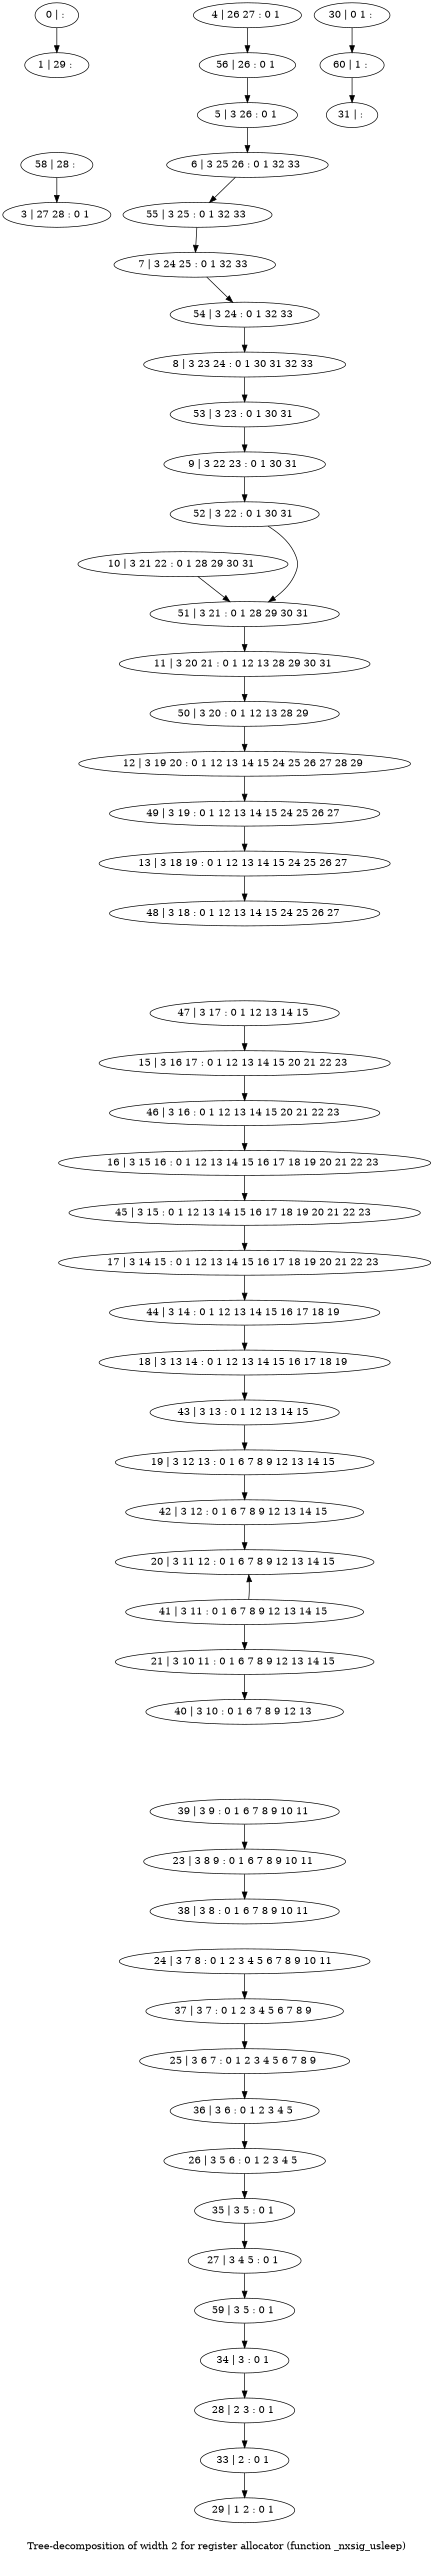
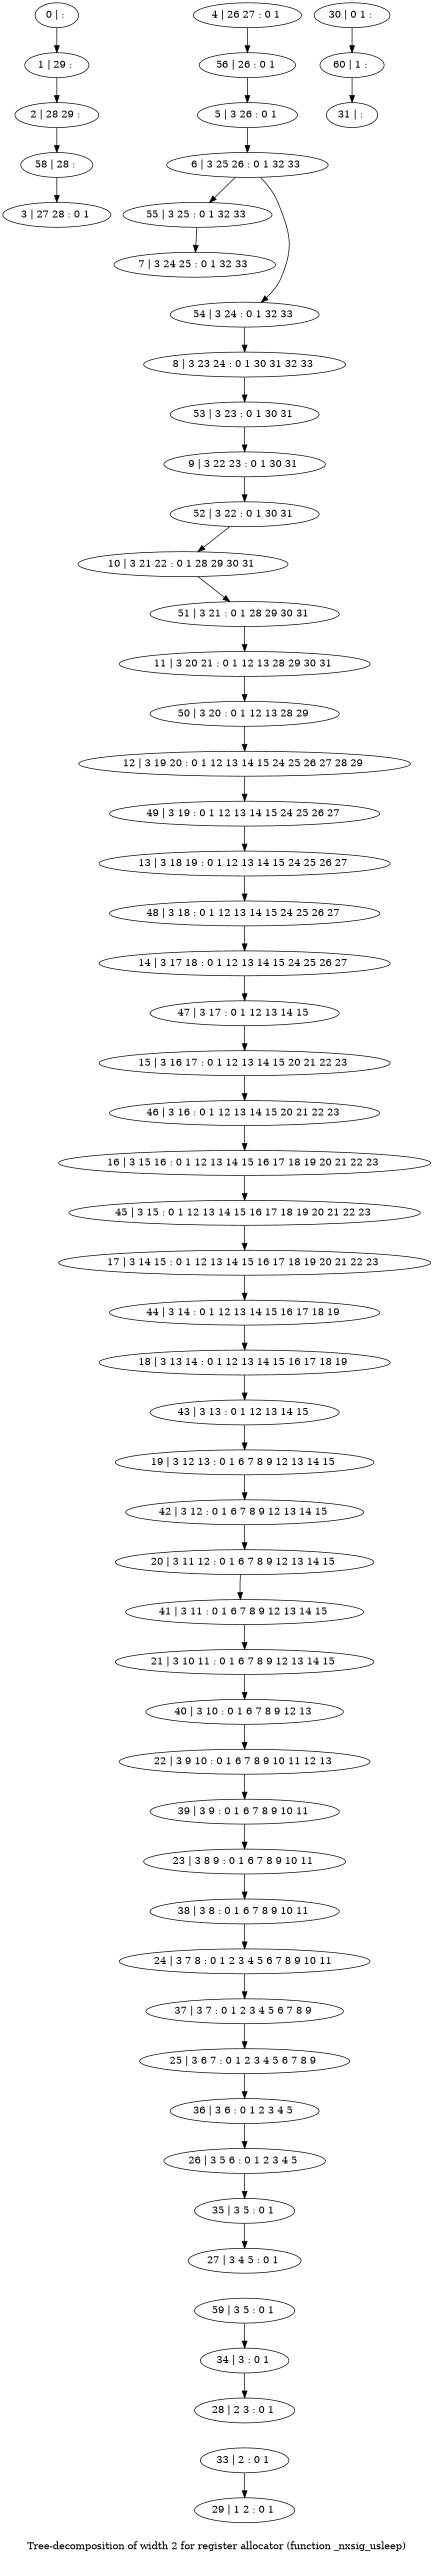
none -> (57, 115)
(217, 287) -> (289, 237)
(297, 560) -> (217, 537)
none -> (245, 963)
(249, 1591) -> (240, 1584)
none -> (245, 1762)
none -> (245, 1933)
(245, 2282) -> none
(245, 2432) -> none
